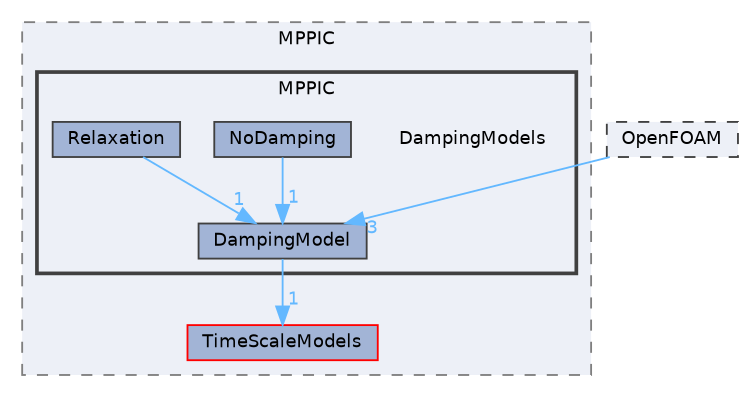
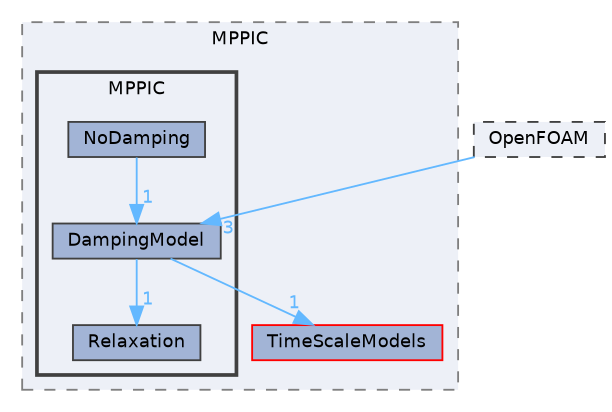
(473, 139) -> none
(191, 185) -> (137, 283)
